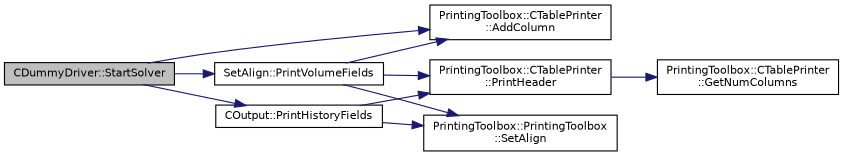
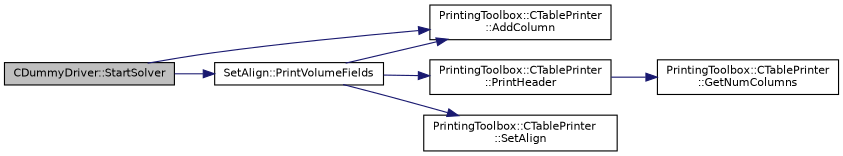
(299, 116) -> none
(520, 133) -> (520, 133)
